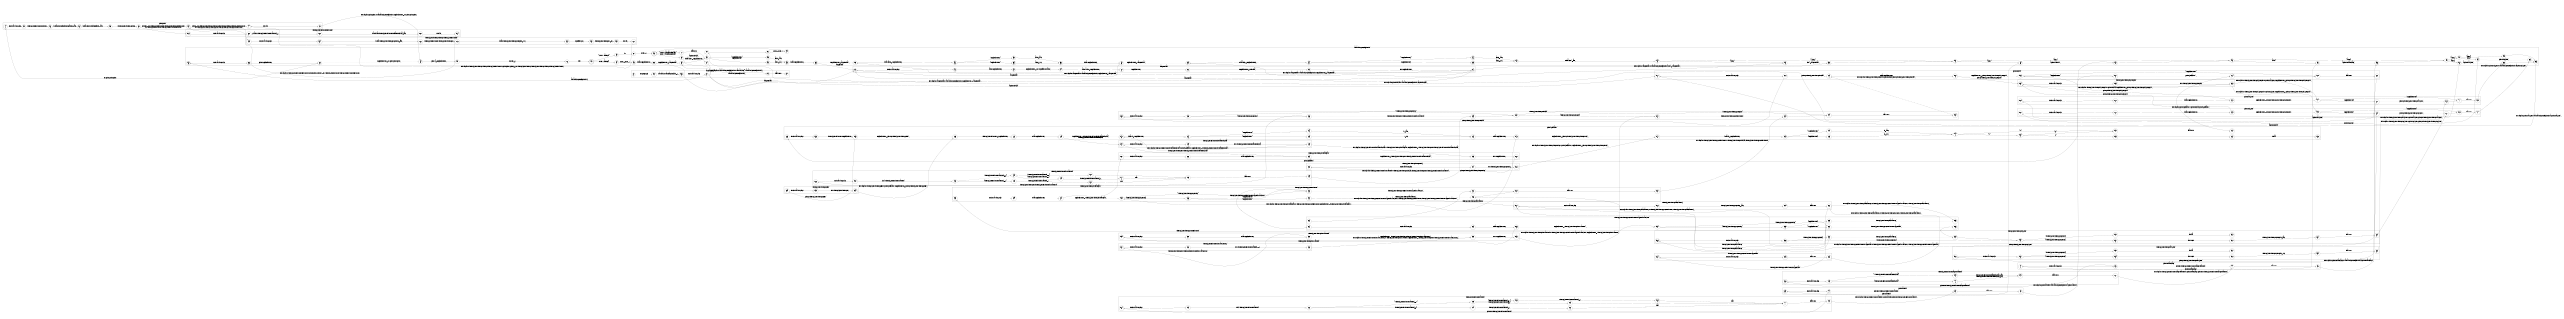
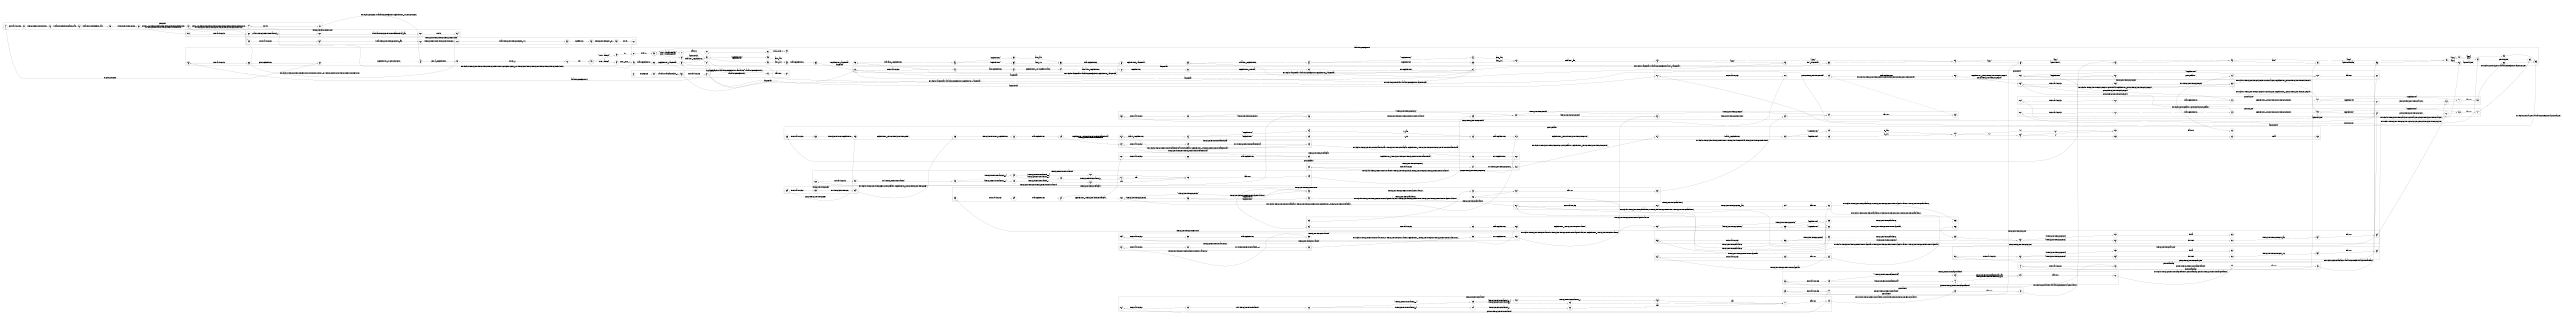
(1391, 237) -> none
